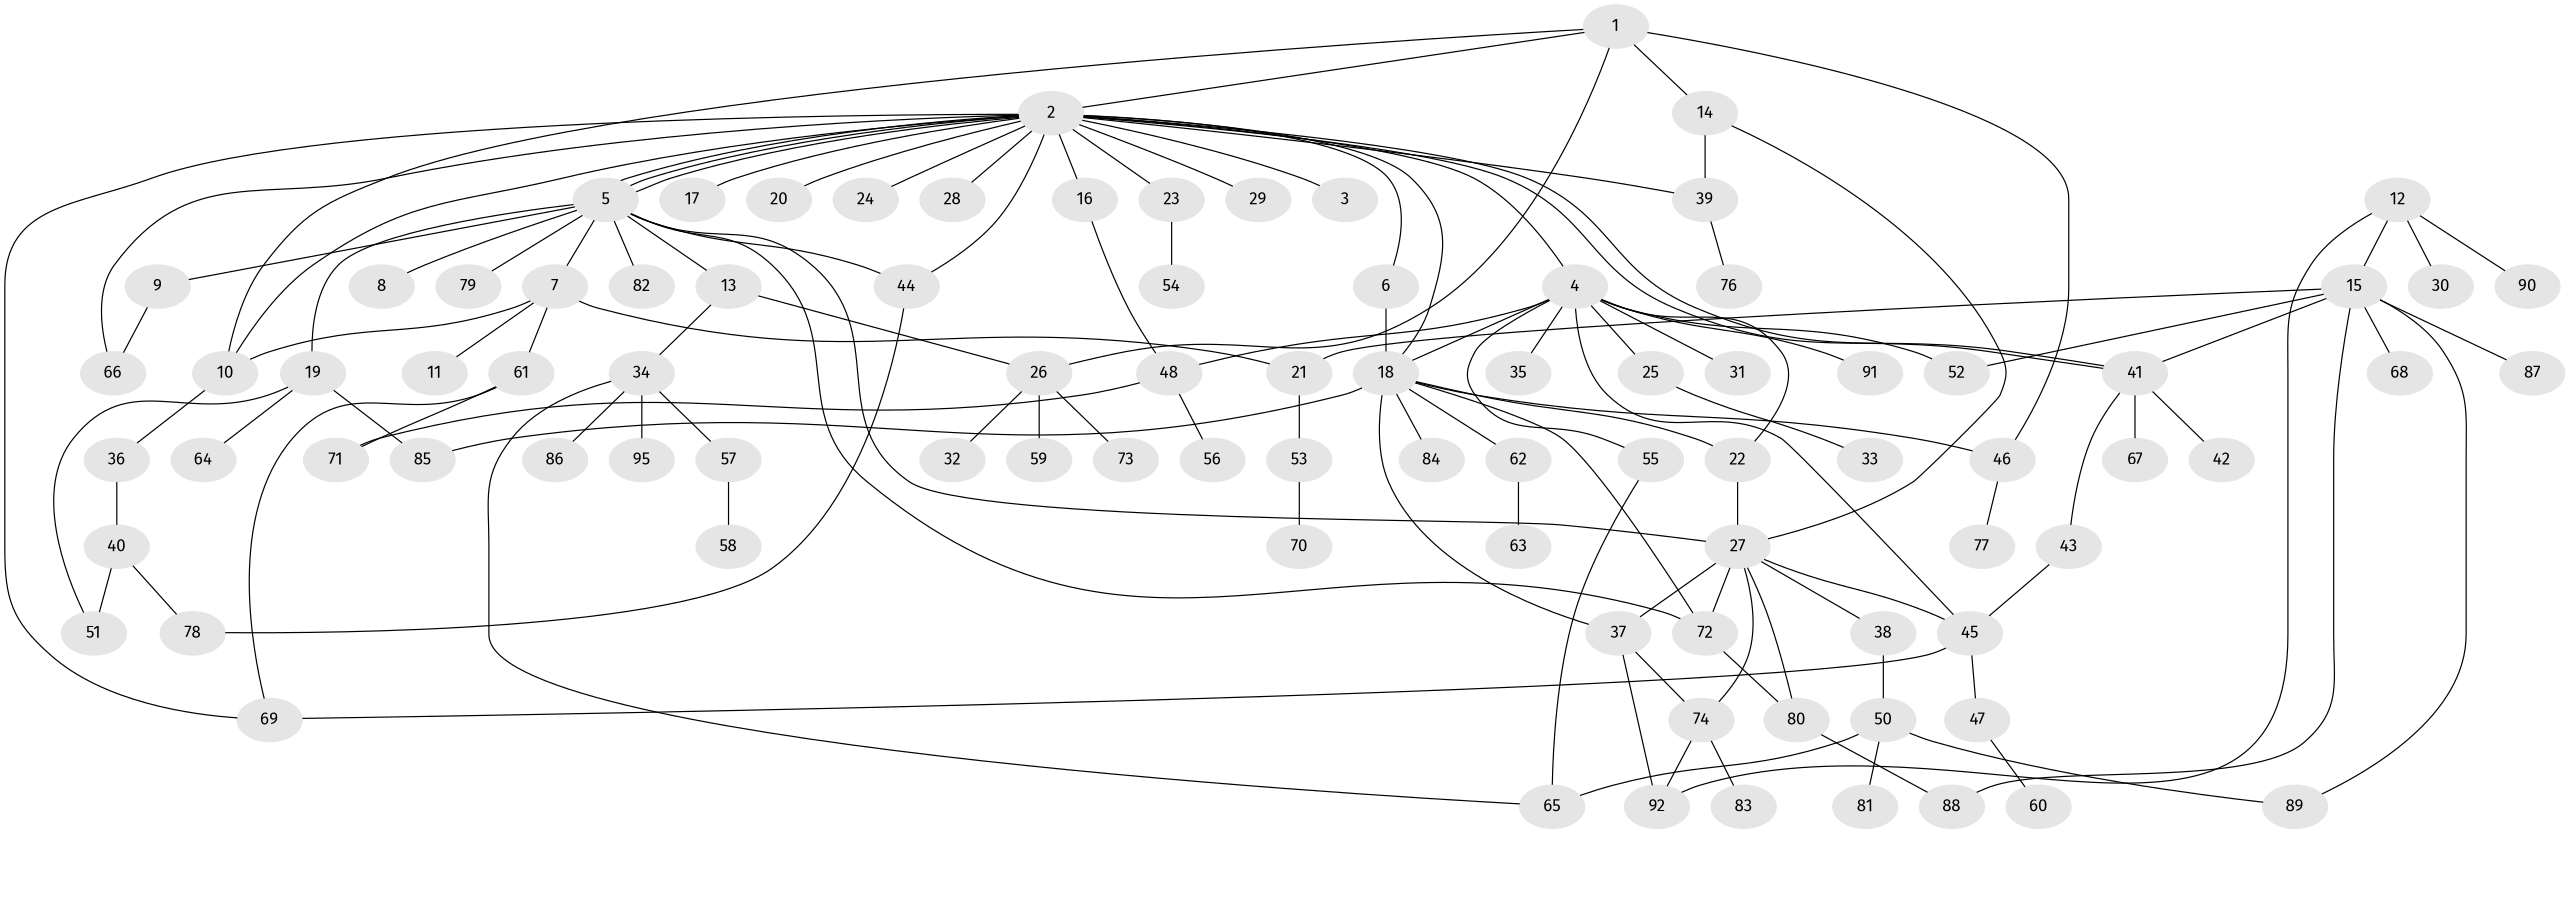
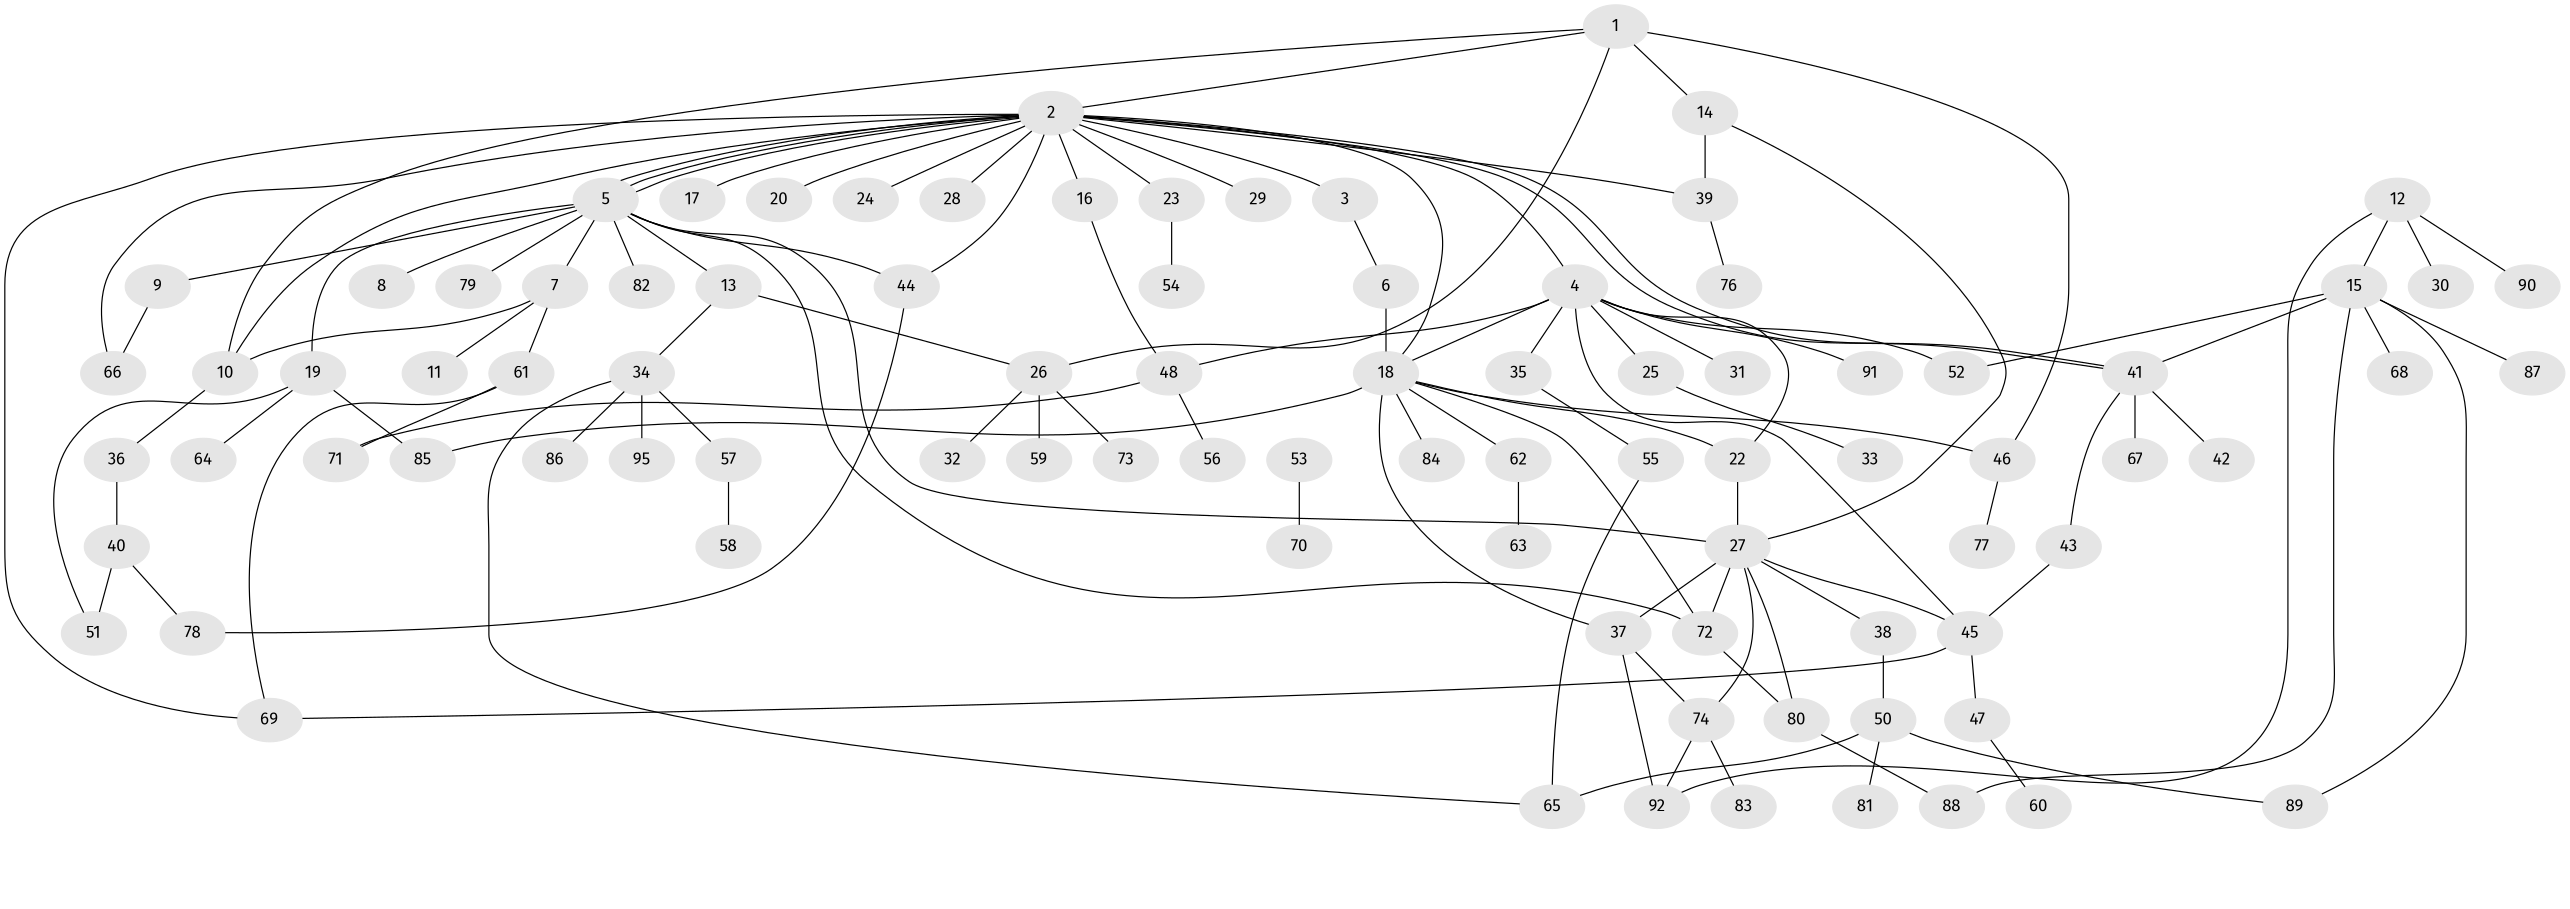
(1372, 166) -> (1365, 243)
(1299, 373) -> none
(1470, 386) -> (1594, 422)
